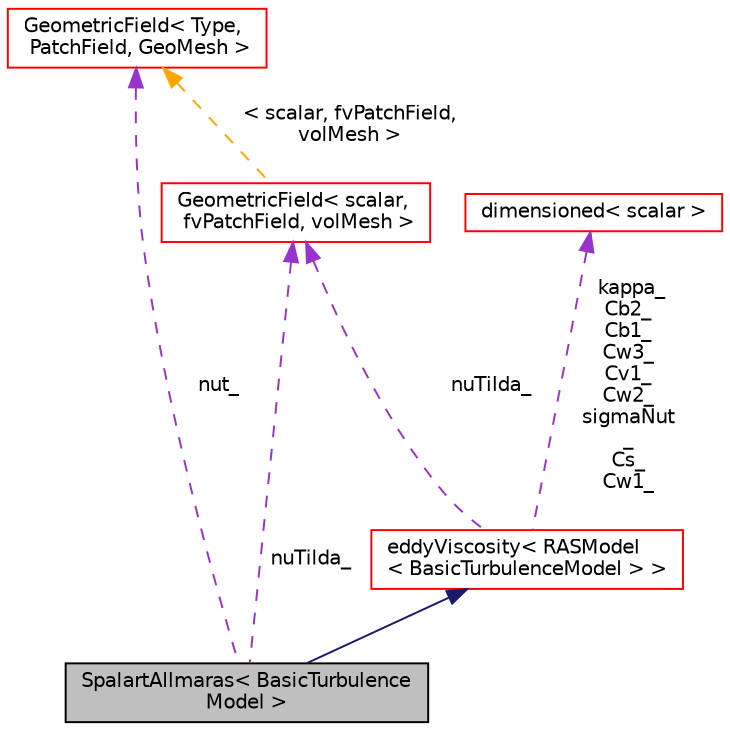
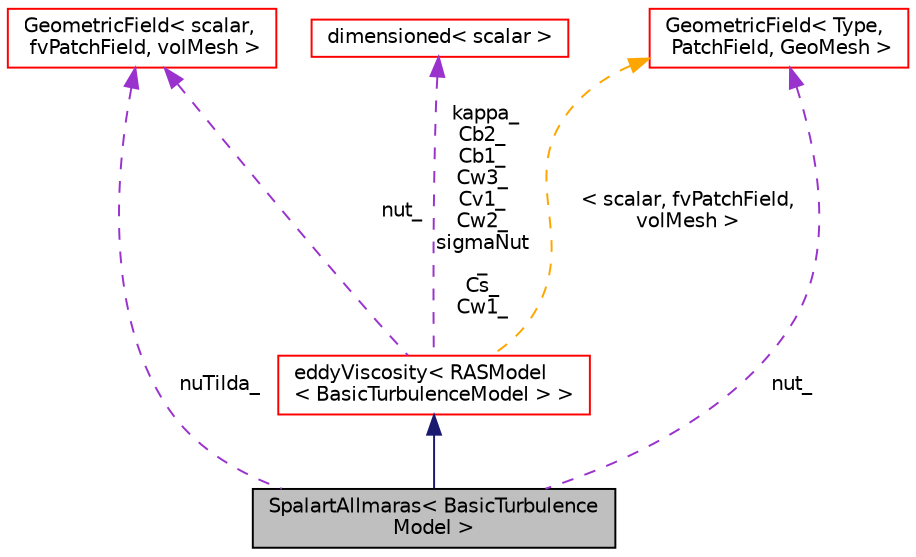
(224, 133) -> (548, 203)
(489, 386) -> (400, 212)
